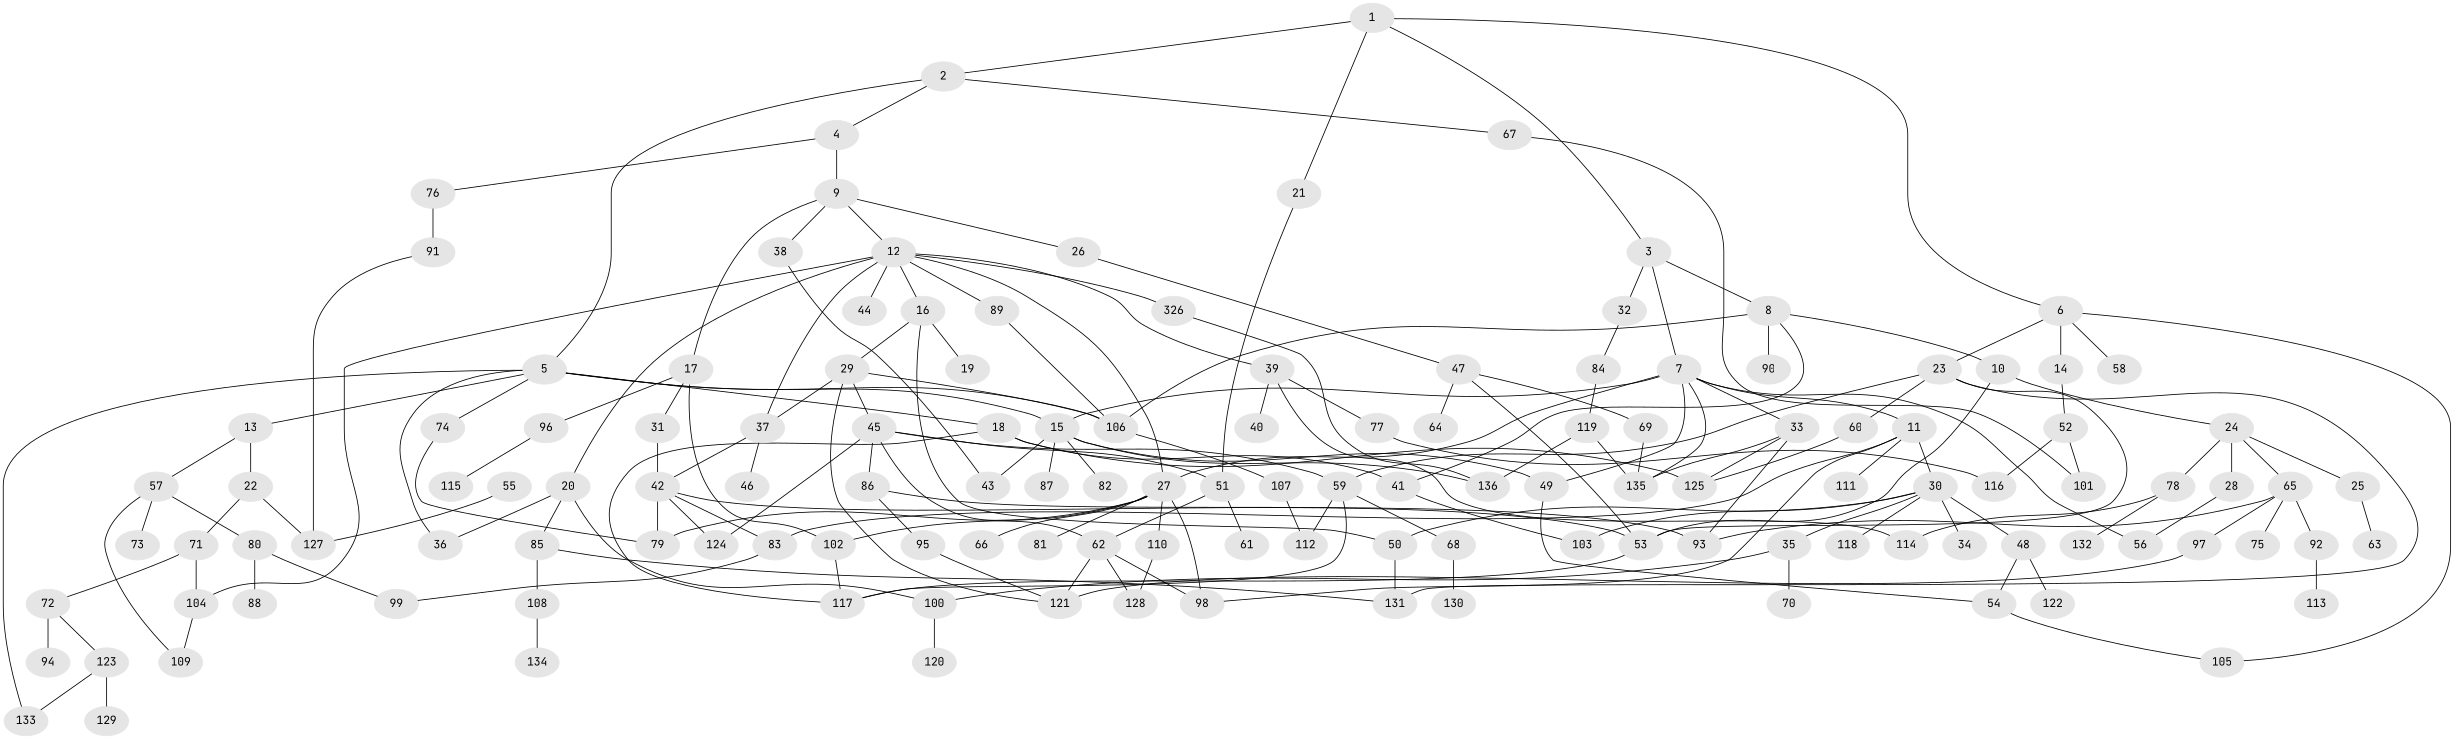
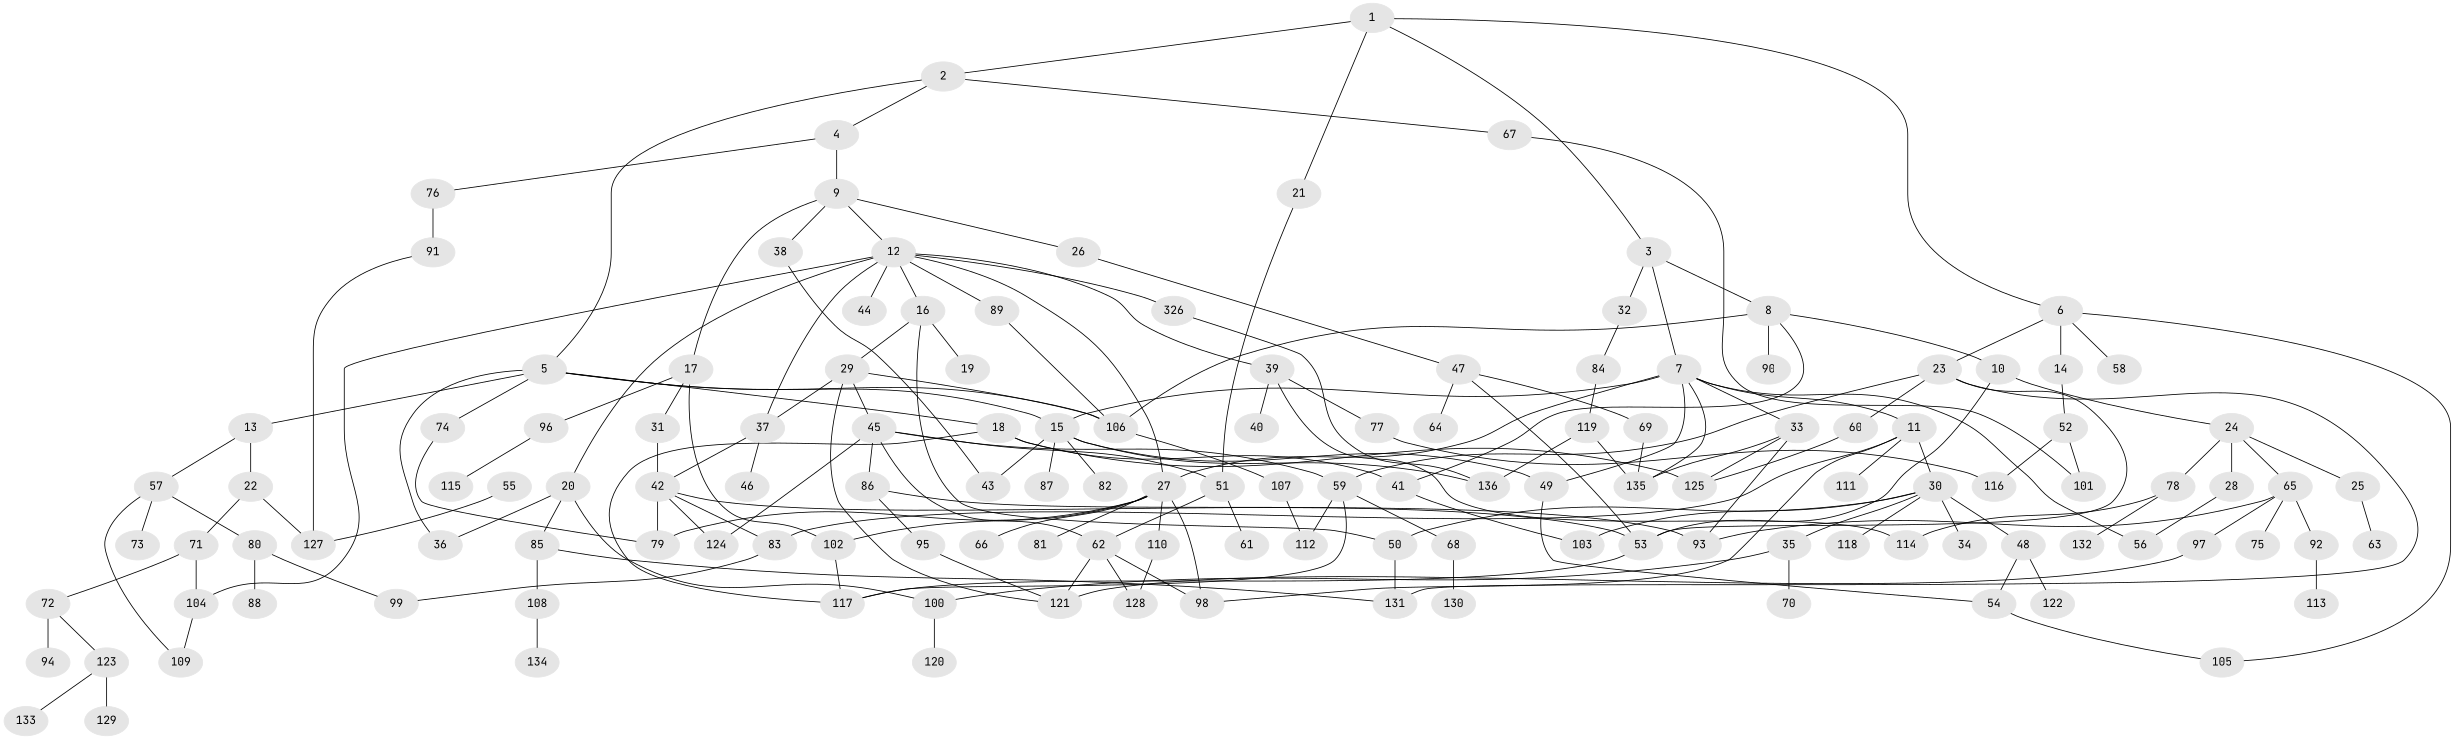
(136, 403) -> none
